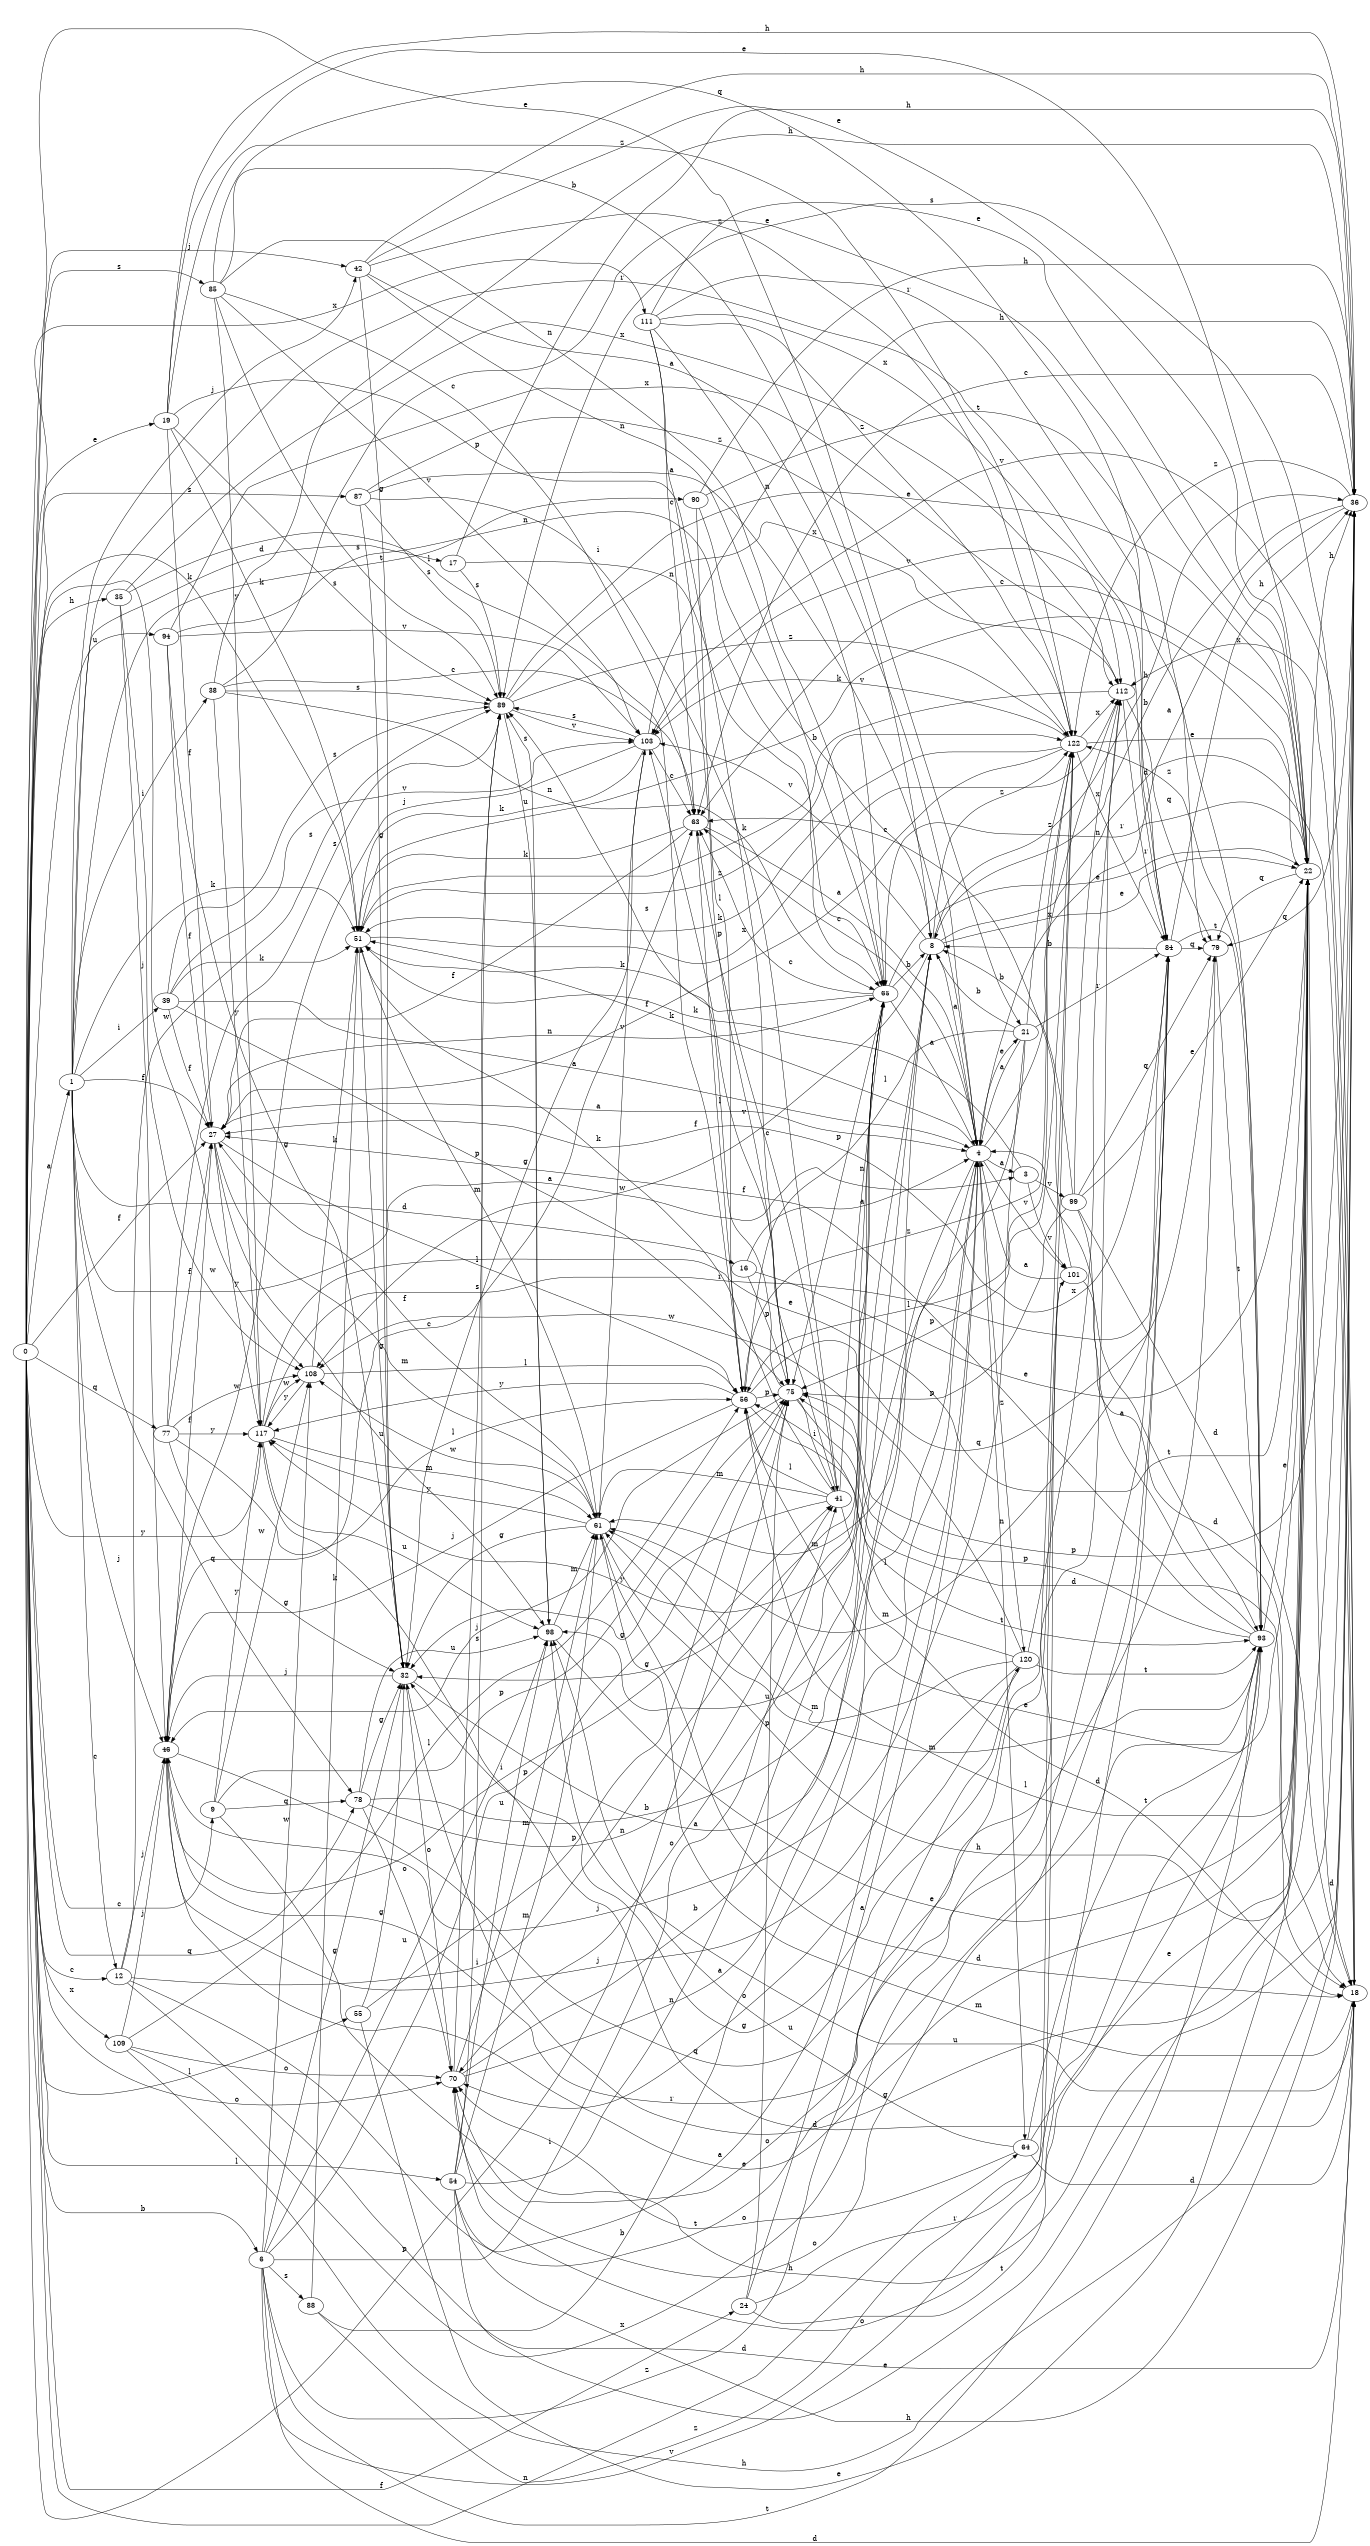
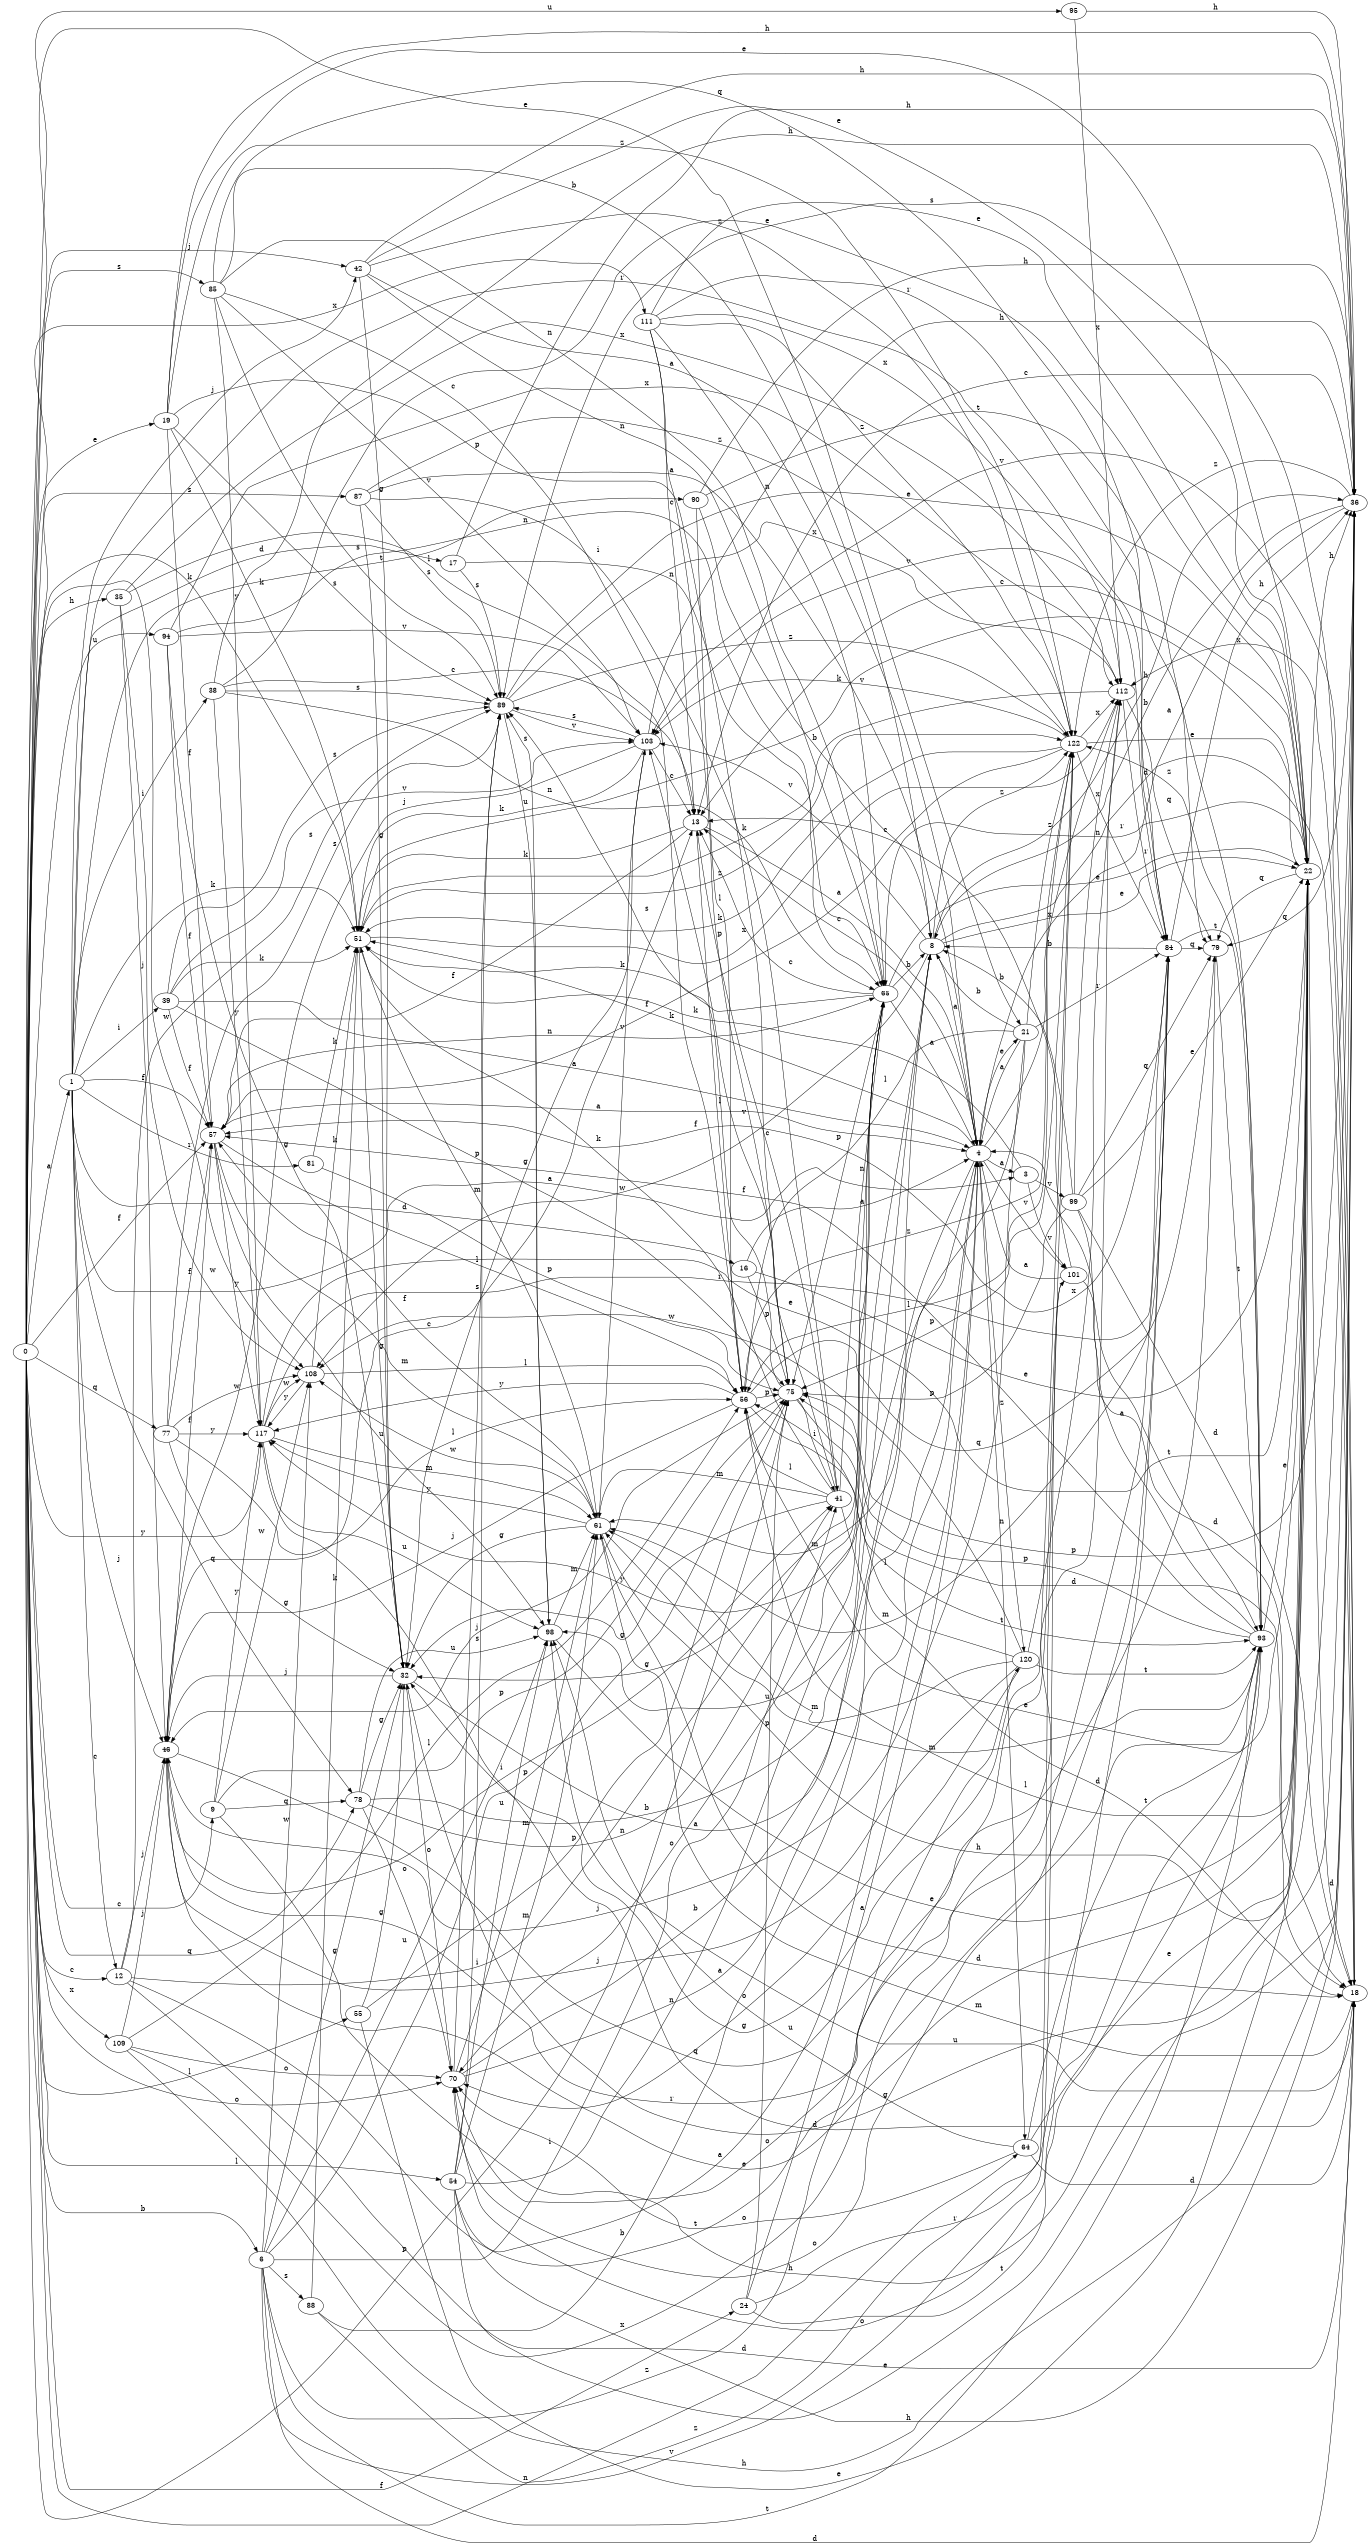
none -> (1074, 11)
(696, 823) -> (696, 823)
(213, 1135) -> (213, 1135)
none -> (311, 1164)
